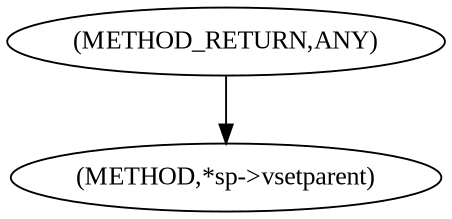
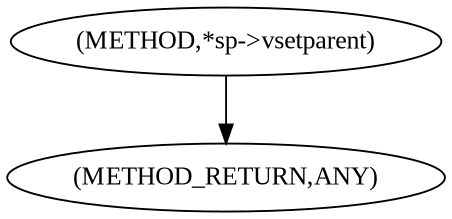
(226, 100) -> (226, 100)
